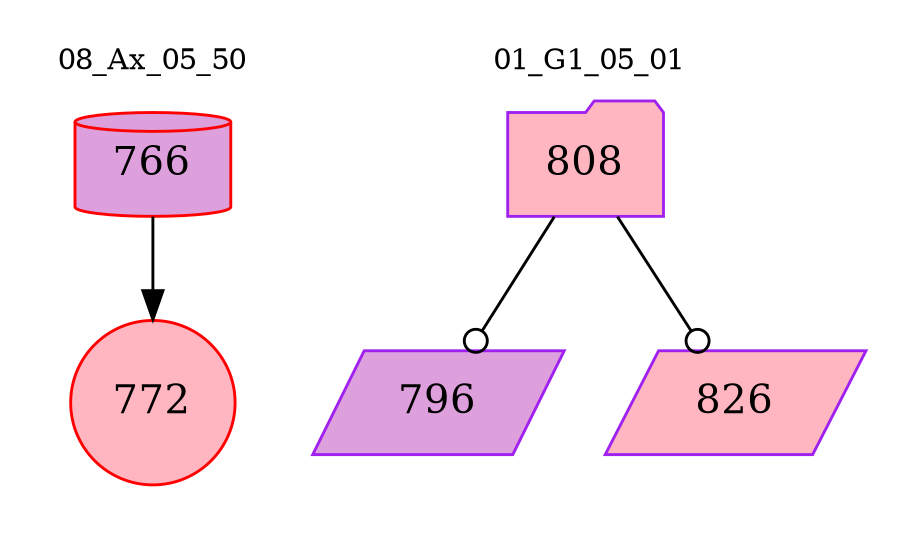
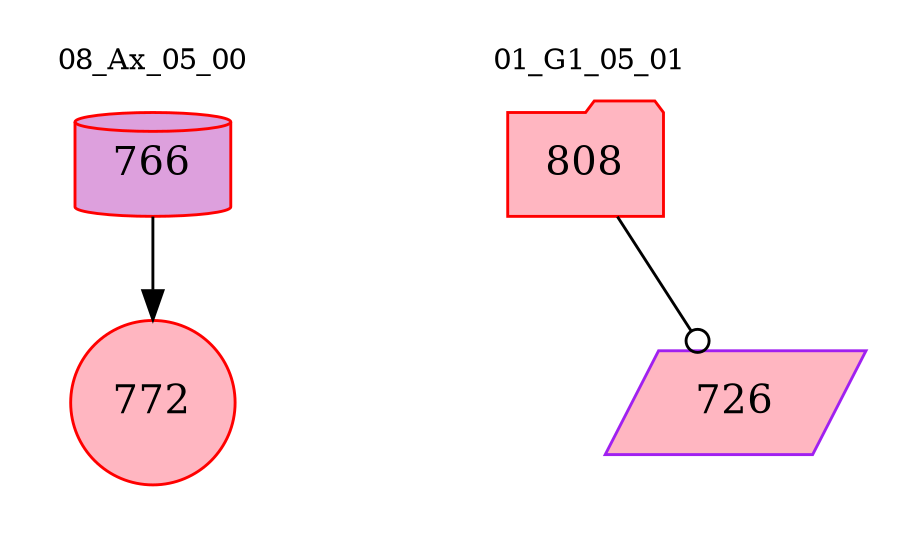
(153, 62) -> (153, 62)
(586, 164) -> (586, 164)
(438, 403) -> none
(736, 403) -> (736, 403)
